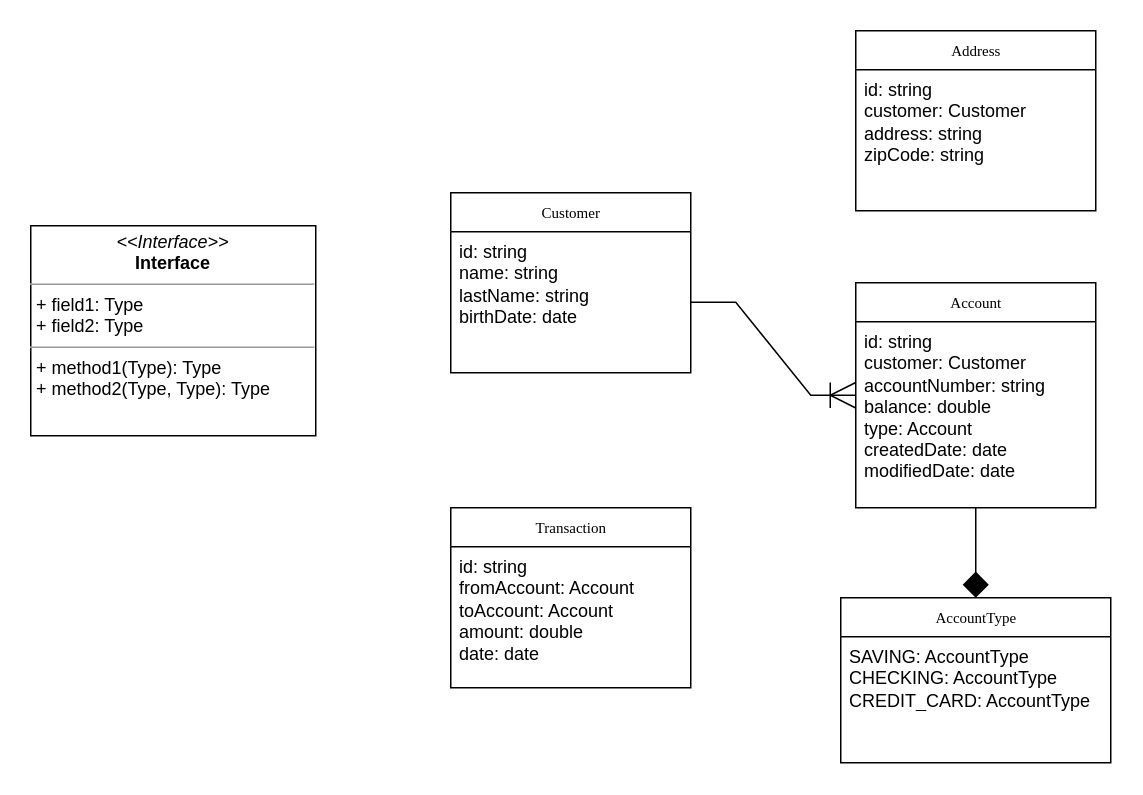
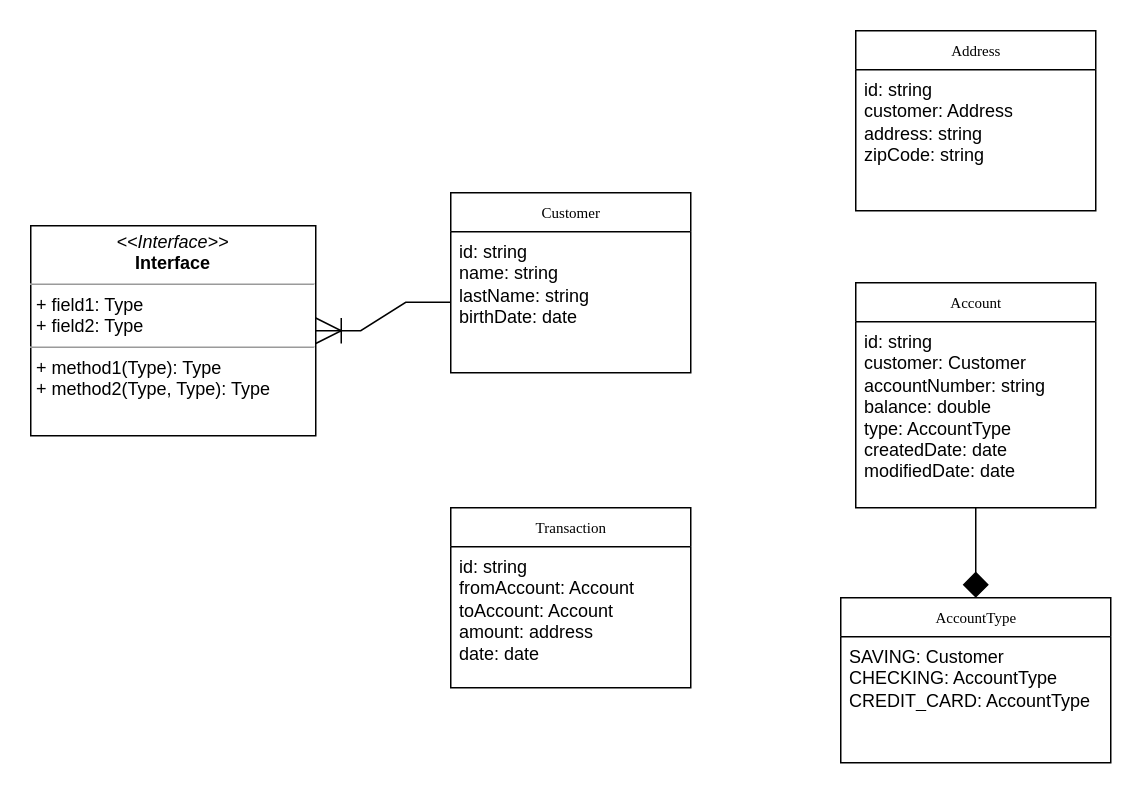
(951, 123) -> (946, 123)
(773, 348) -> (384, 316)
(964, 408) -> (964, 408)
(556, 611) -> (556, 611)
(966, 680) -> (966, 680)
